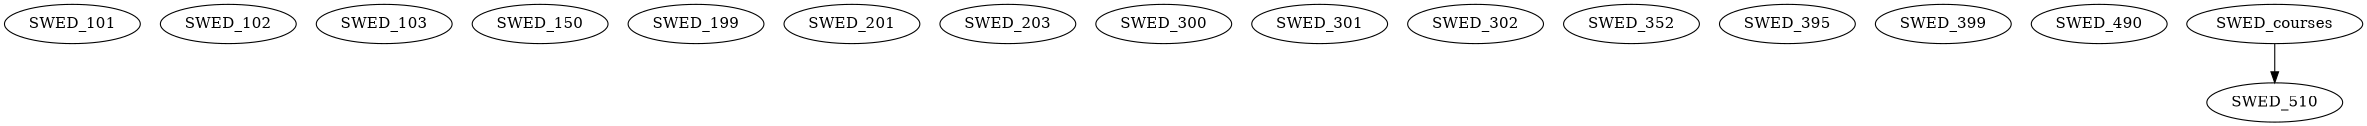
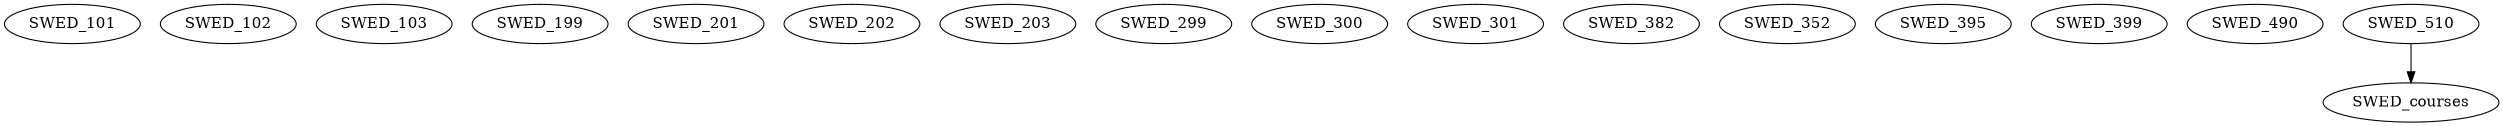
(540, 24) -> none
none -> (852, 24)
none -> (1164, 24)
(1476, 24) -> (1631, 24)
(2275, 58) -> (2411, 58)
